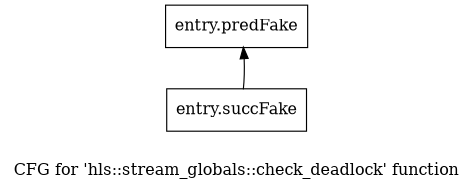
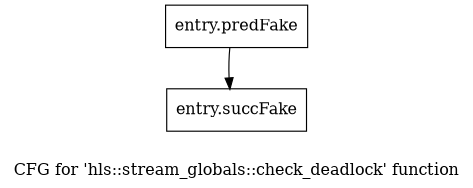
(244, 74) -> (229, 63)
